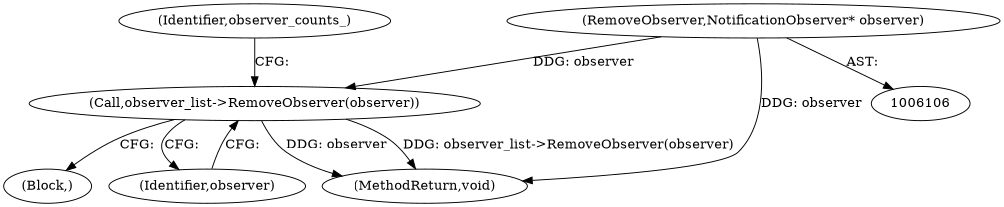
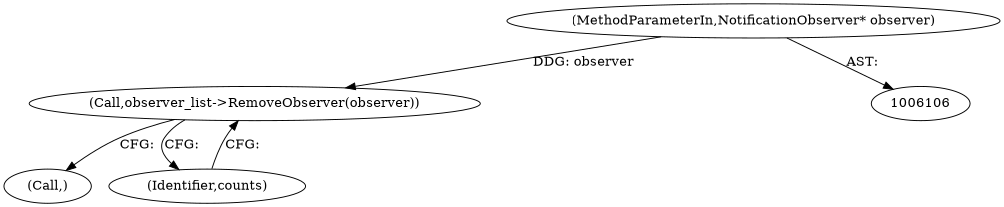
(255, 21) -> none
(753, 21) -> (753, 21)
(48, 186) -> (48, 186)
(207, 186) -> (207, 186)
(425, 186) -> none
